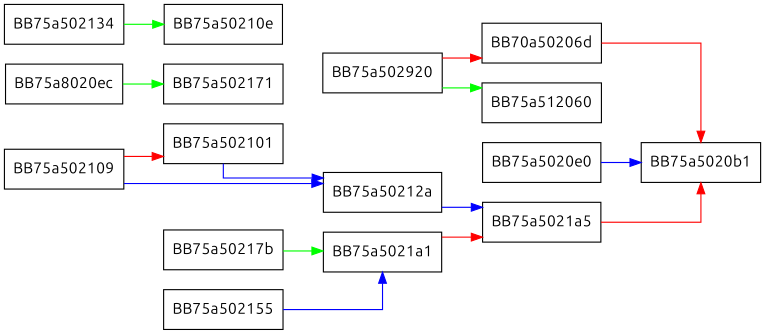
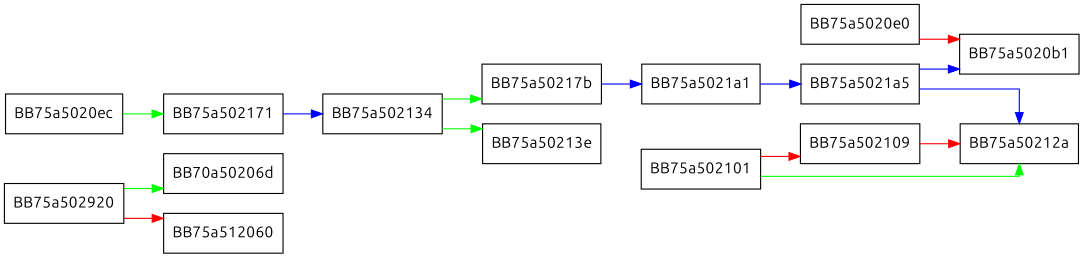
(223, 24) -> (542, 144)
(695, 43) -> none
(456, 58) -> (138, 188)
(64, 84) -> (64, 114)
(456, 88) -> (138, 218)
none -> (456, 99)
none -> (297, 114)
(138, 156) -> (775, 156)
(616, 163) -> (934, 39)
(261, 178) -> (891, 176)
(218, 184) -> (934, 144)
(457, 207) -> (981, 89)
(665, 222) -> (934, 69)
(457, 237) -> (775, 84)
(297, 251) -> (616, 84)
(223, 310) -> none
